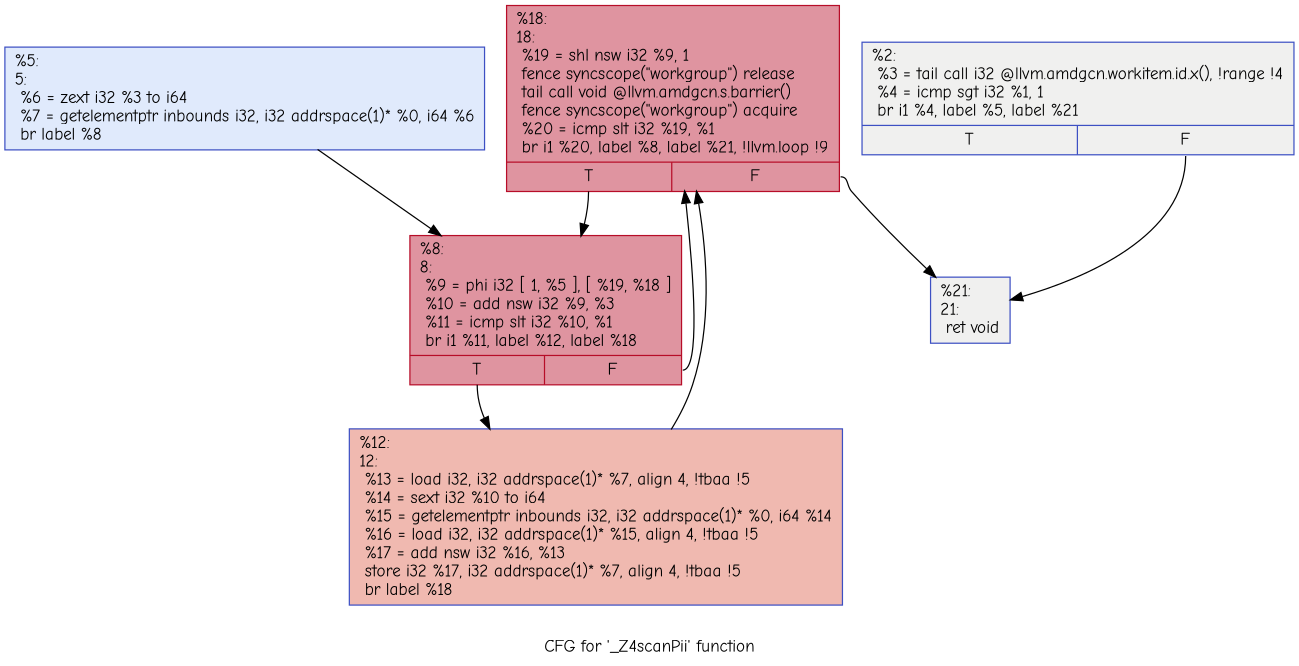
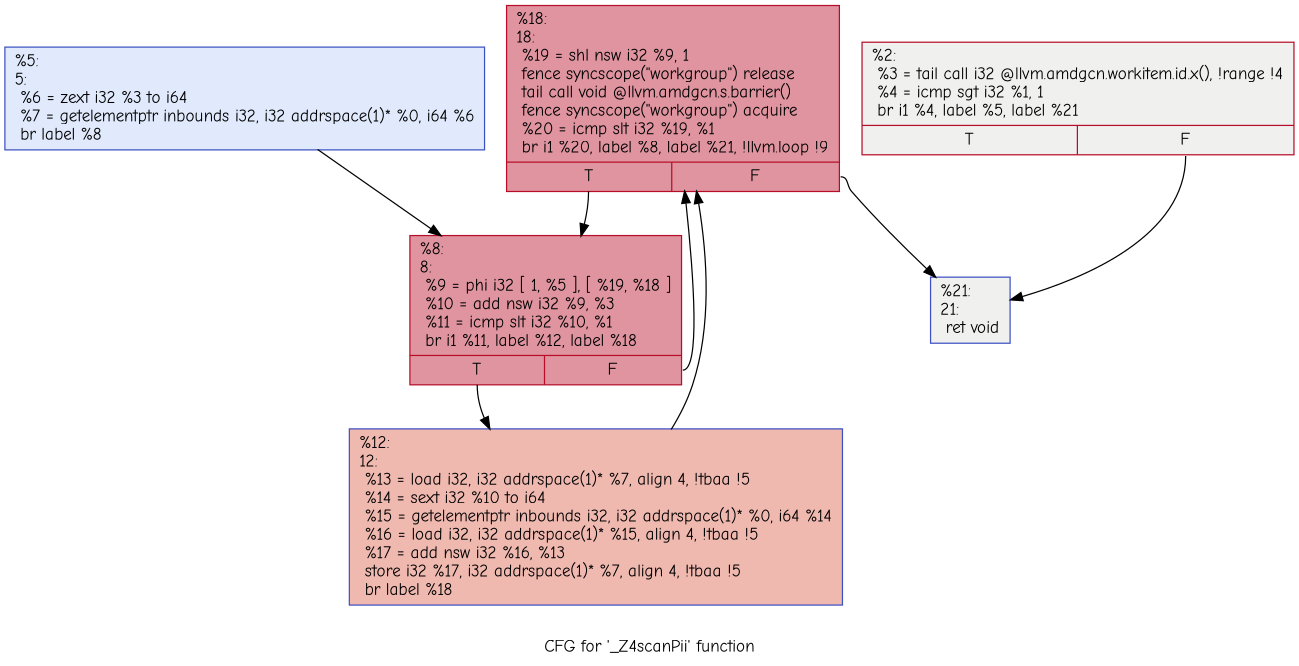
(1078, 99) -> (1078, 99)
